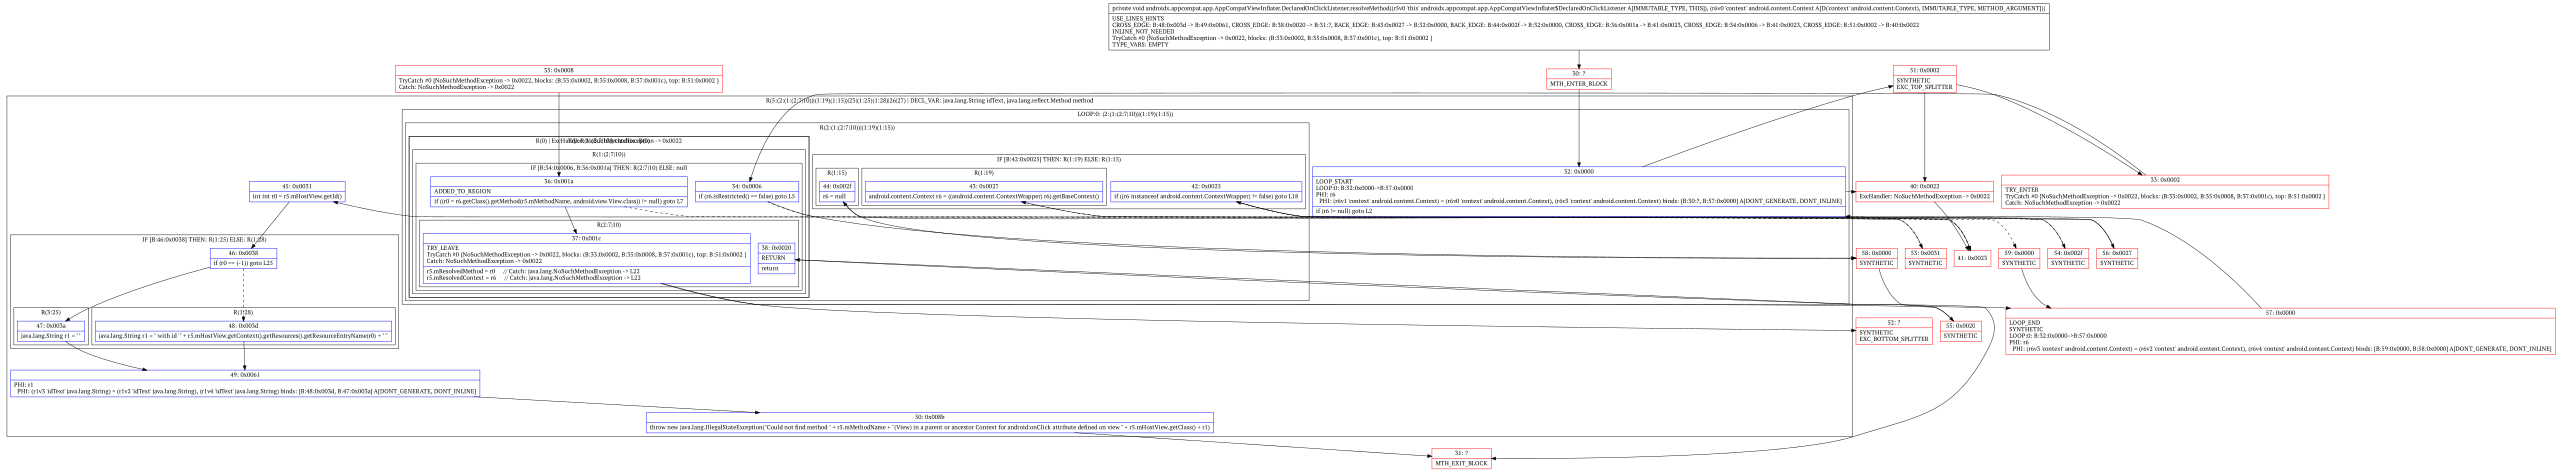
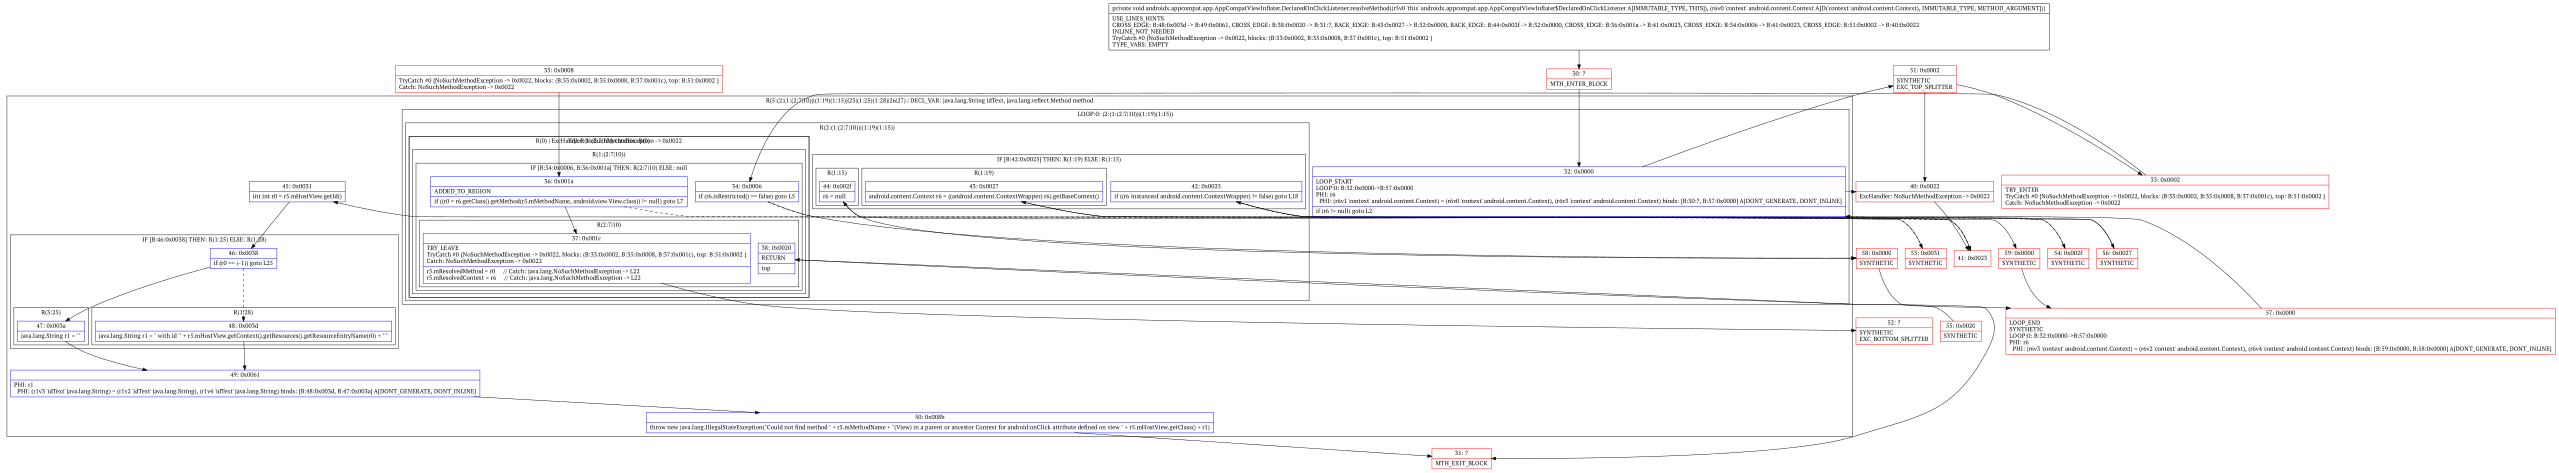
(1523, 217) -> (1523, 217)
(770, 268) -> (766, 268)
(1306, 305) -> none
